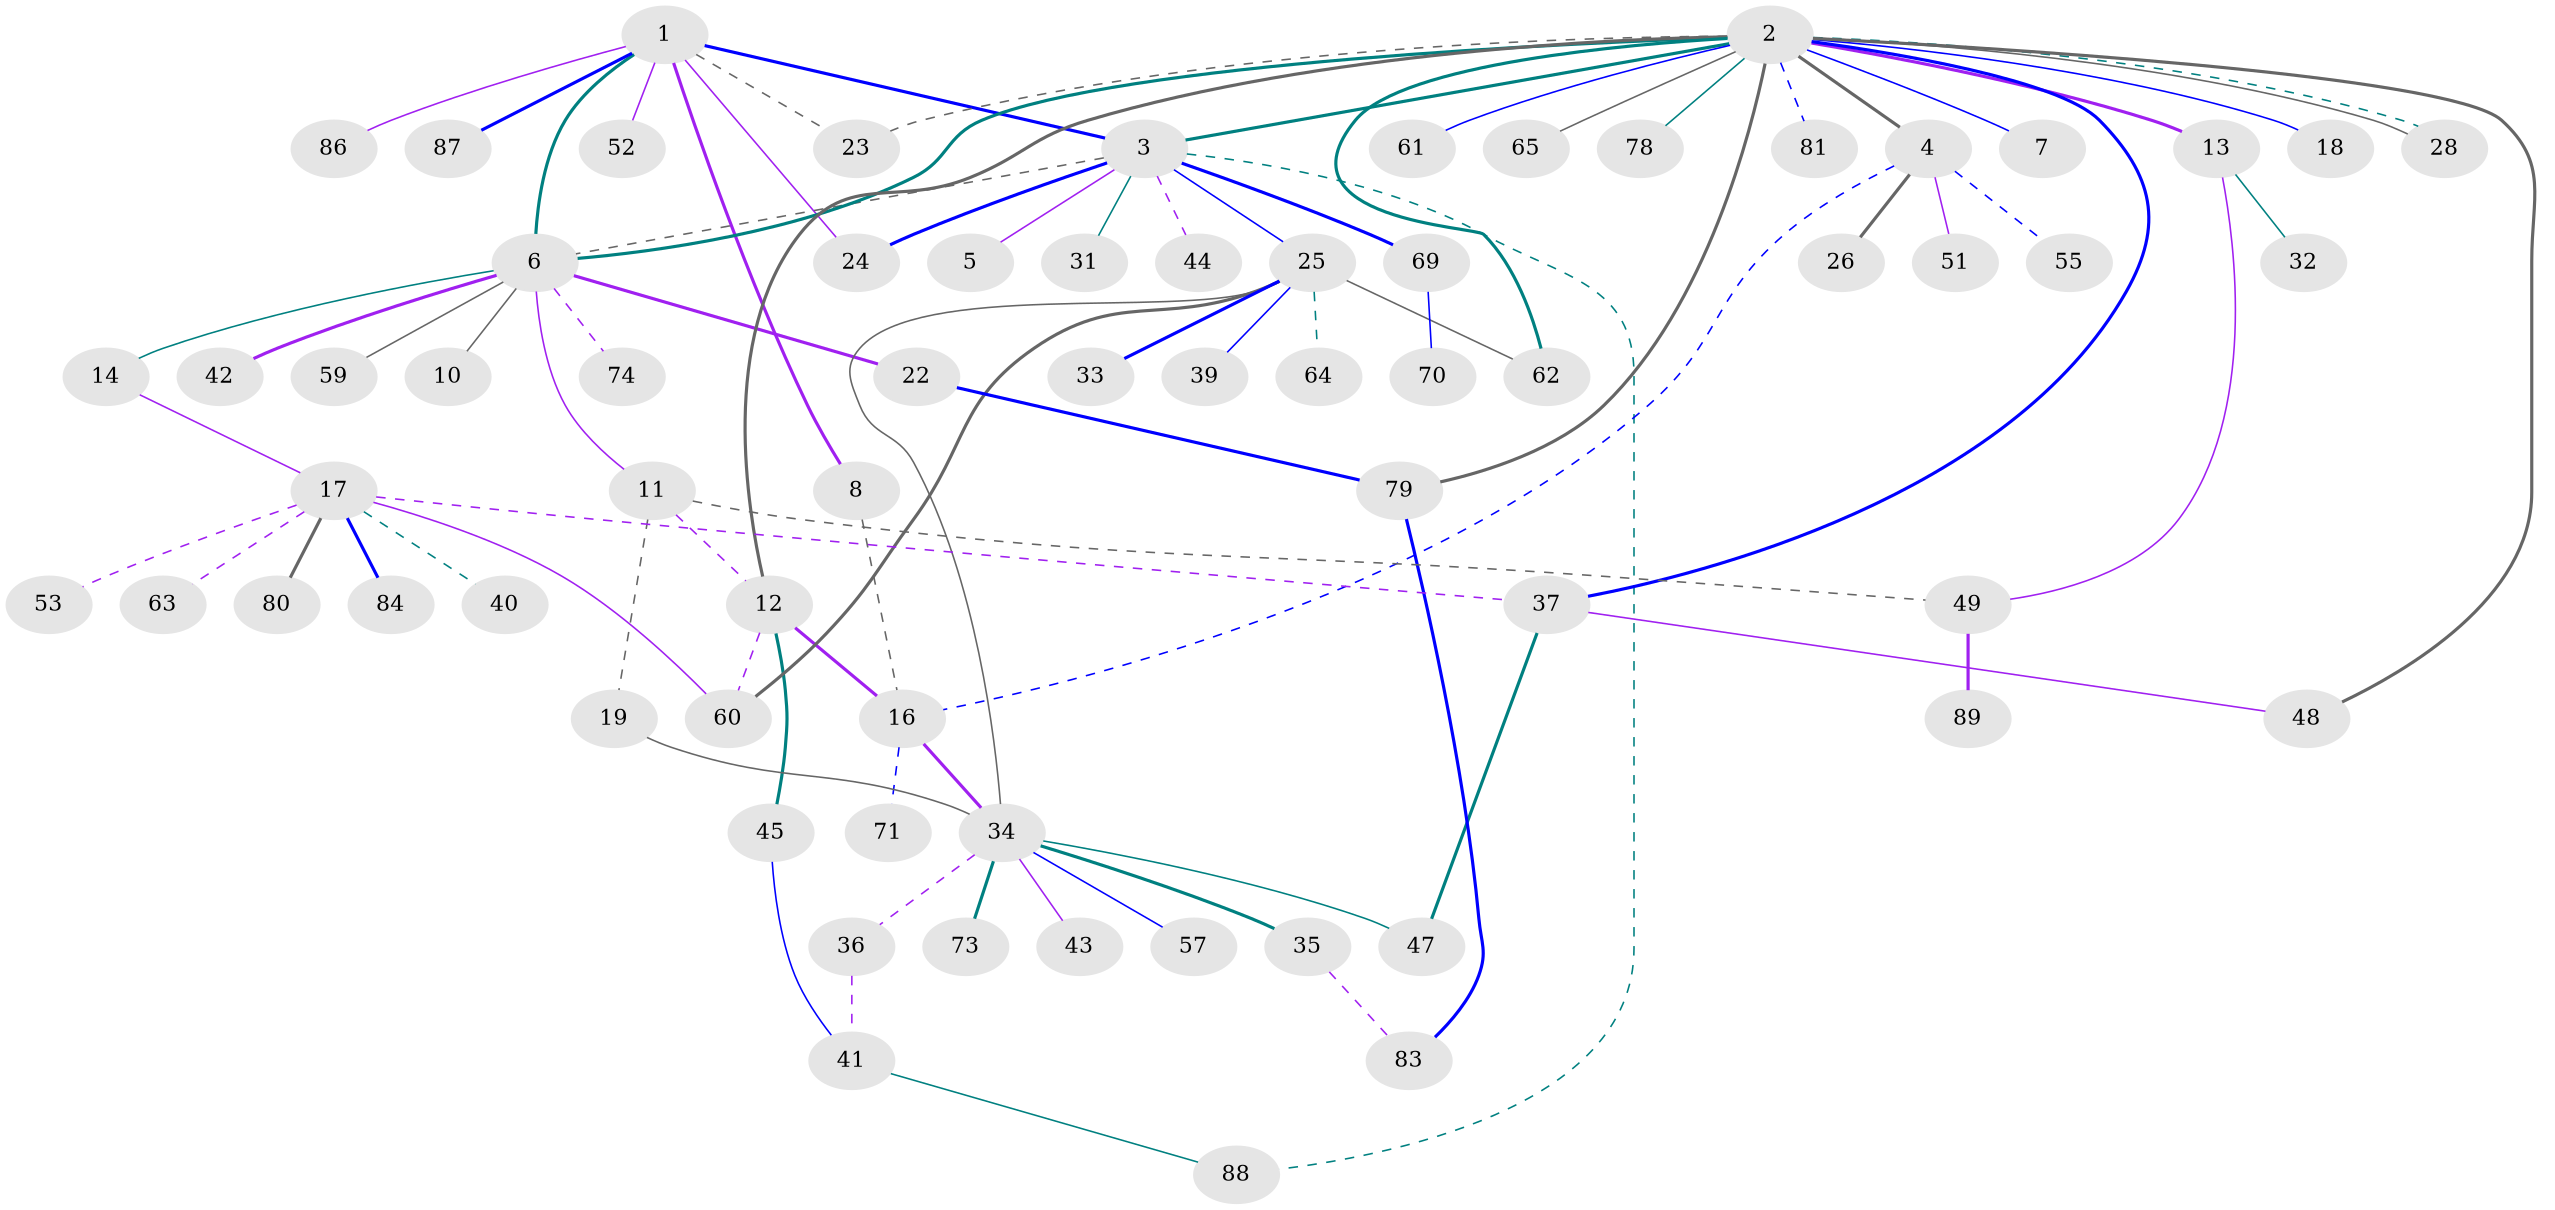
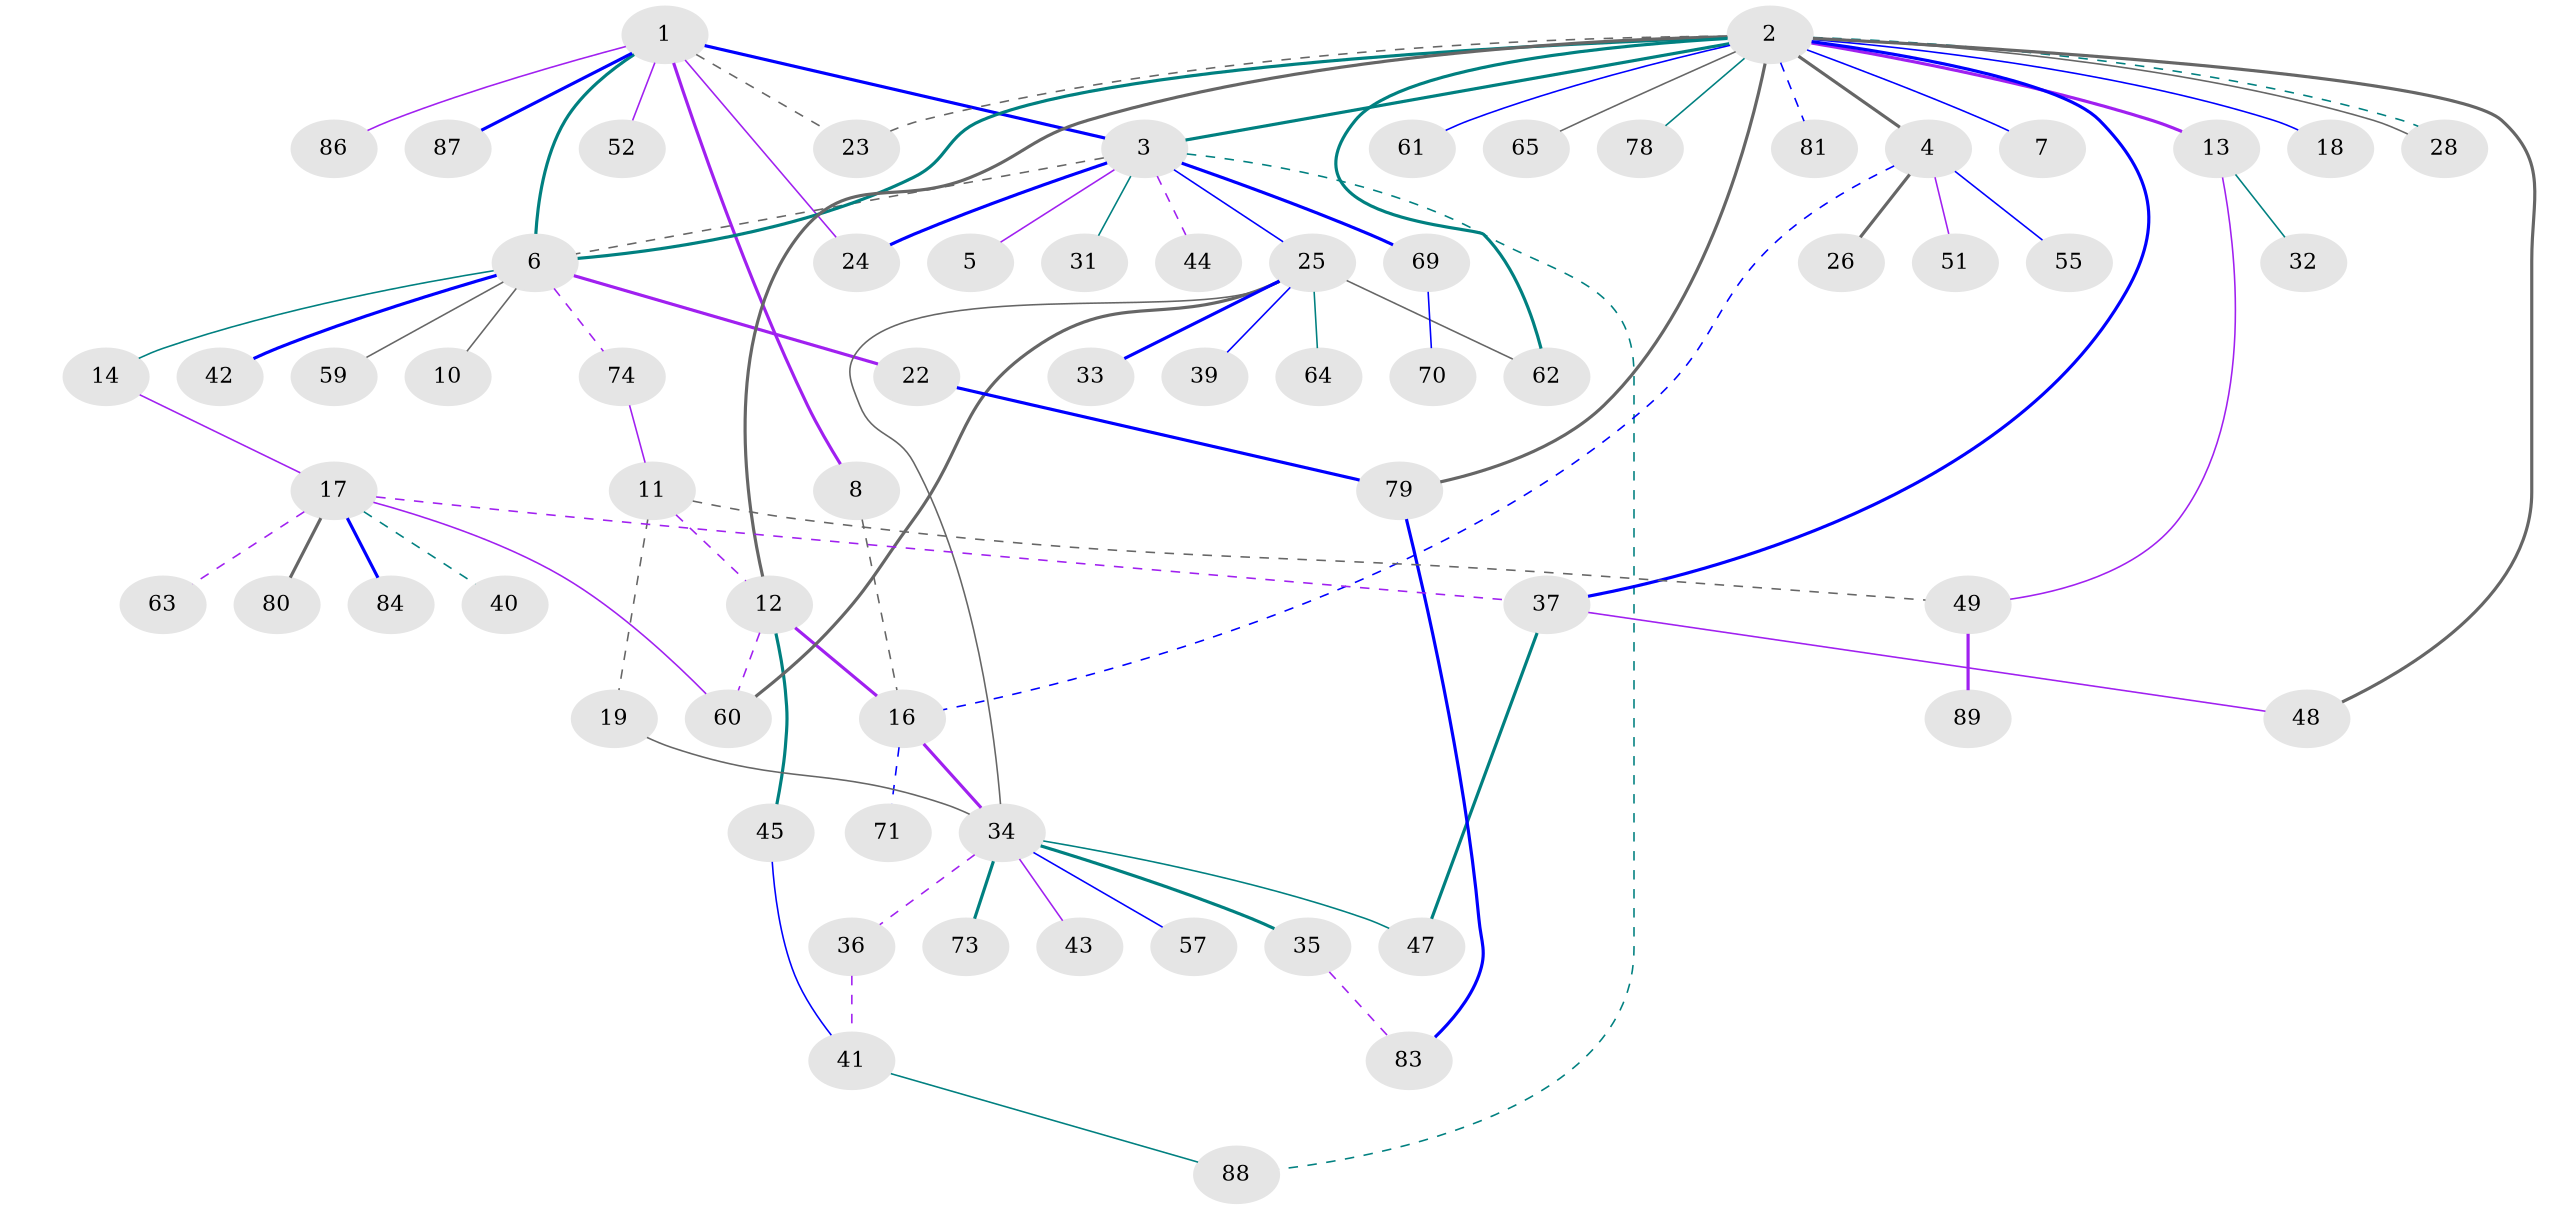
(1999, 206) -> (1999, 206)
(374, 313) -> (374, 313)
(1316, 320) -> (1316, 320)
(558, 392) -> (637, 434)
(49, 605) -> none
